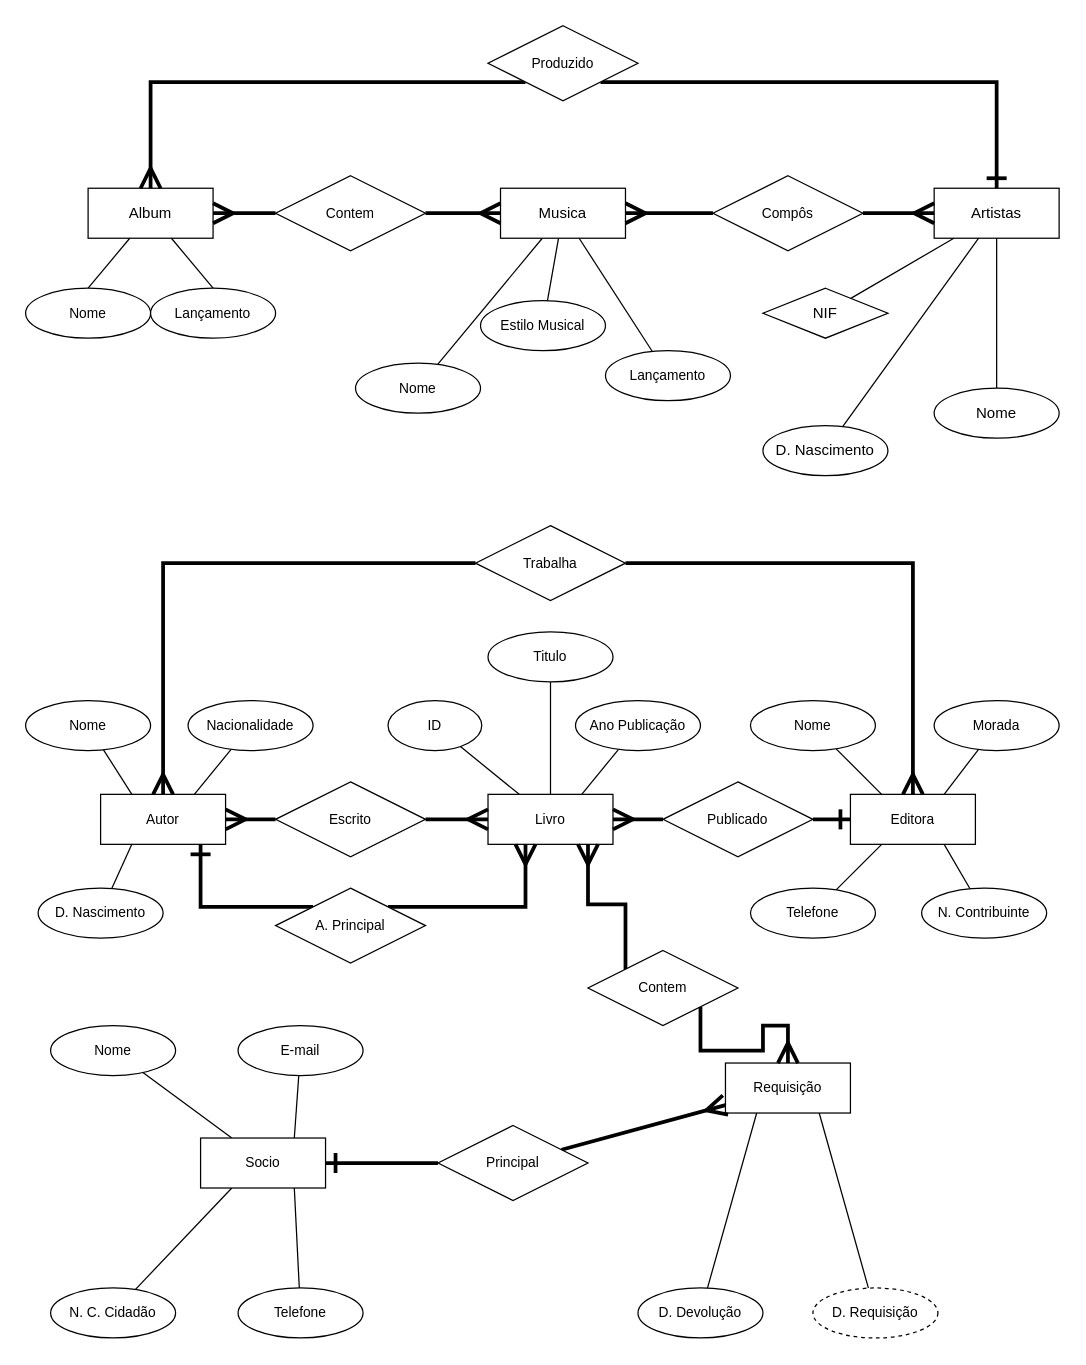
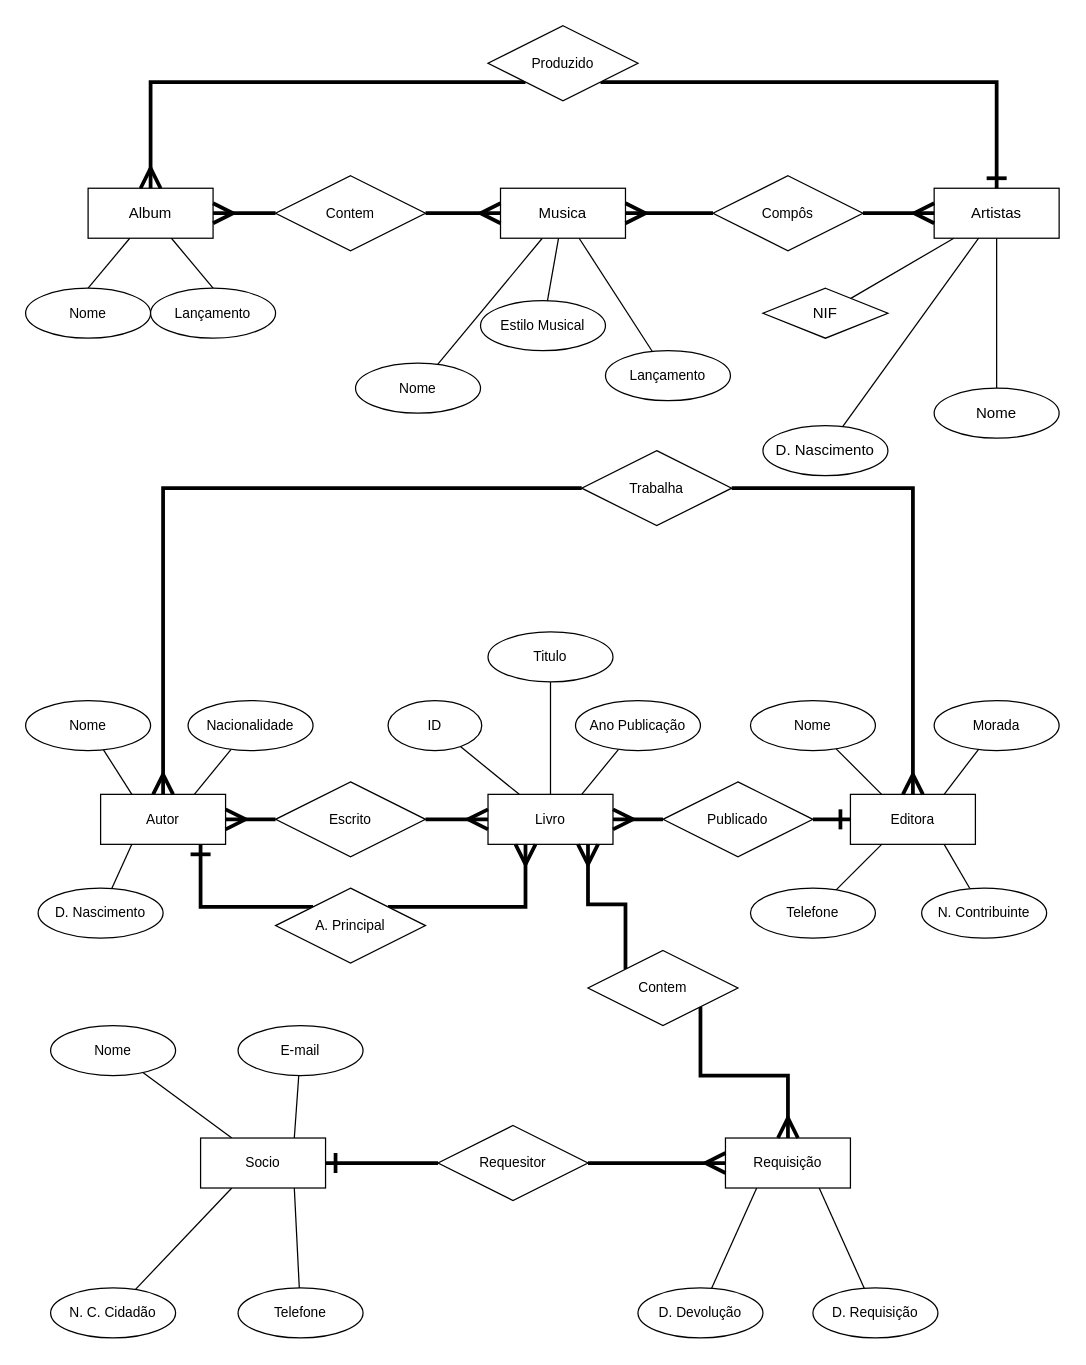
(551, 563) -> (657, 488)
(788, 1088) -> (788, 1163)
(513, 1163) -> (513, 1163)
(876, 1313) -> (876, 1313)
